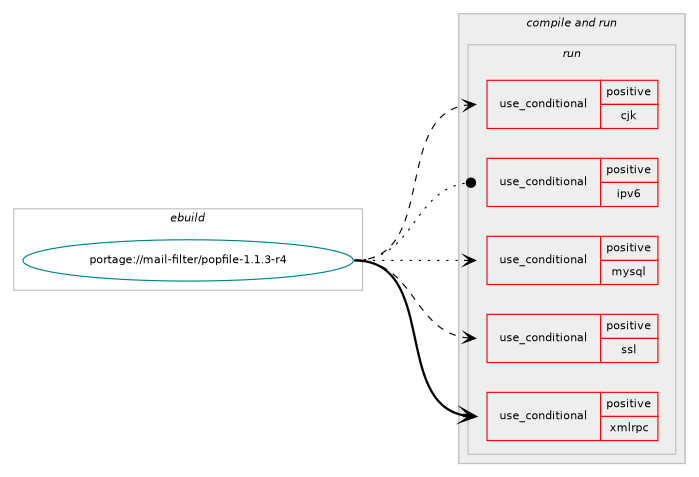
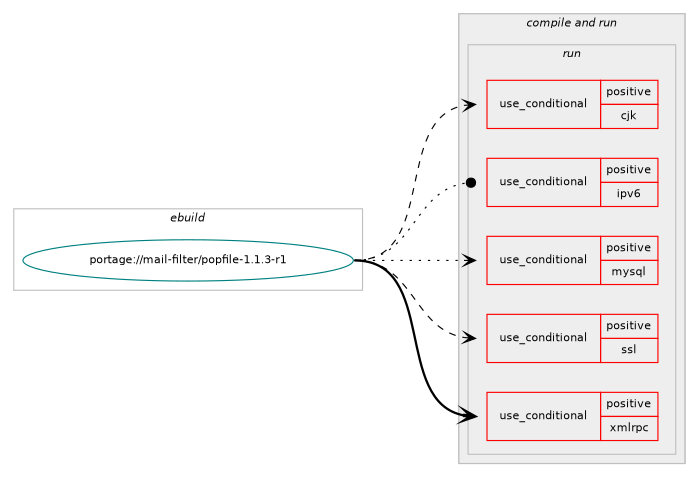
(188, 260) -> (188, 260)
